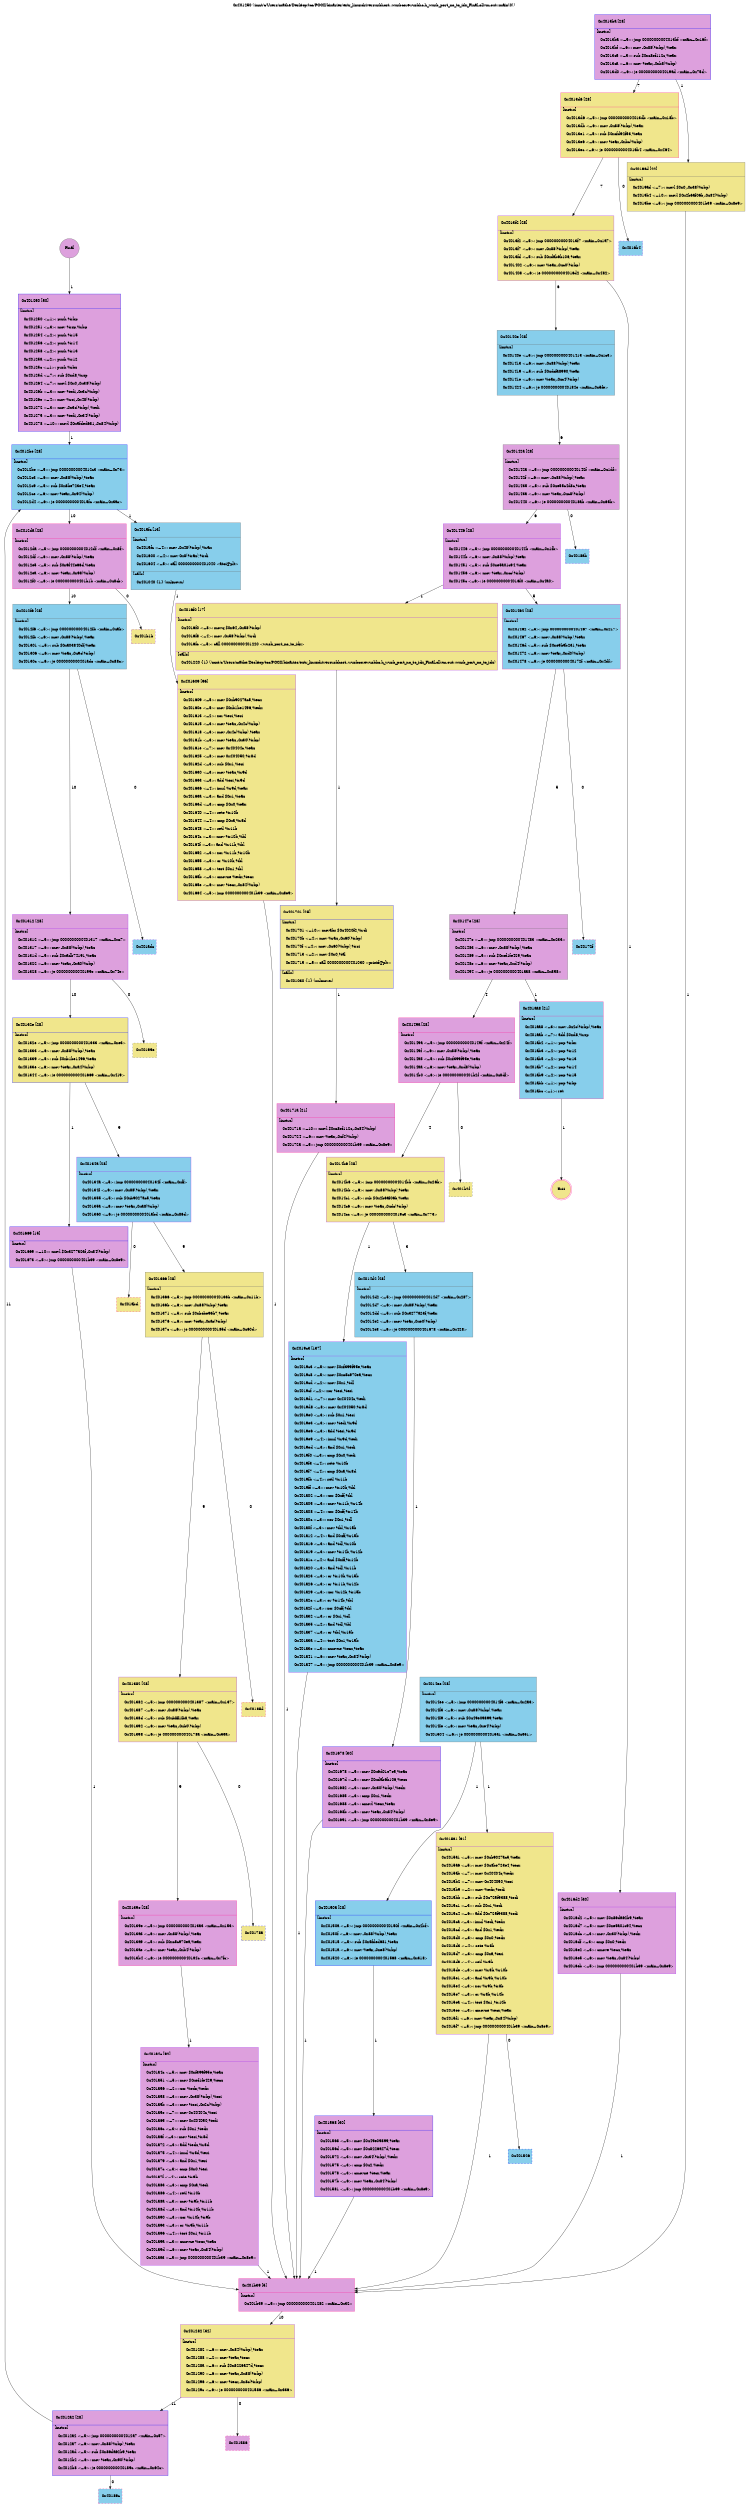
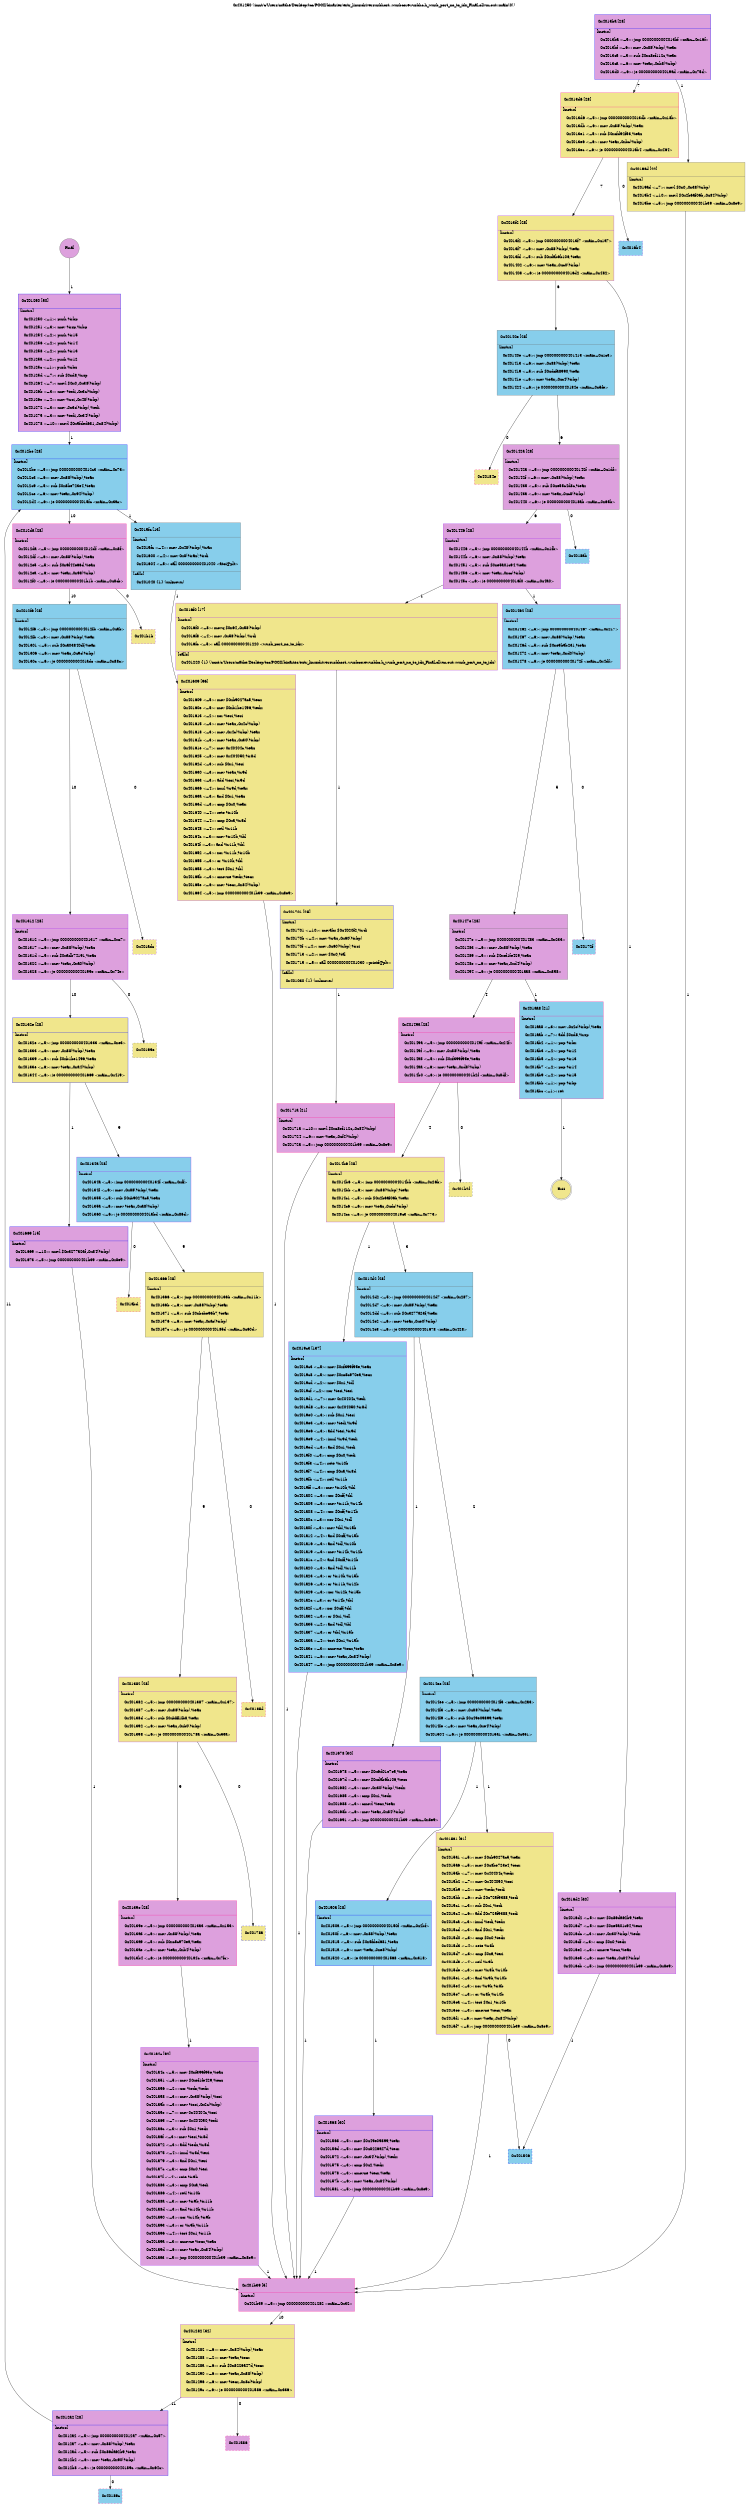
none -> (486, 477)
(533, 596) -> (533, 596)
(145, 947) -> (145, 947)
(561, 1190) -> (561, 1190)
none -> (446, 1506)
(575, 2213) -> (562, 2060)
